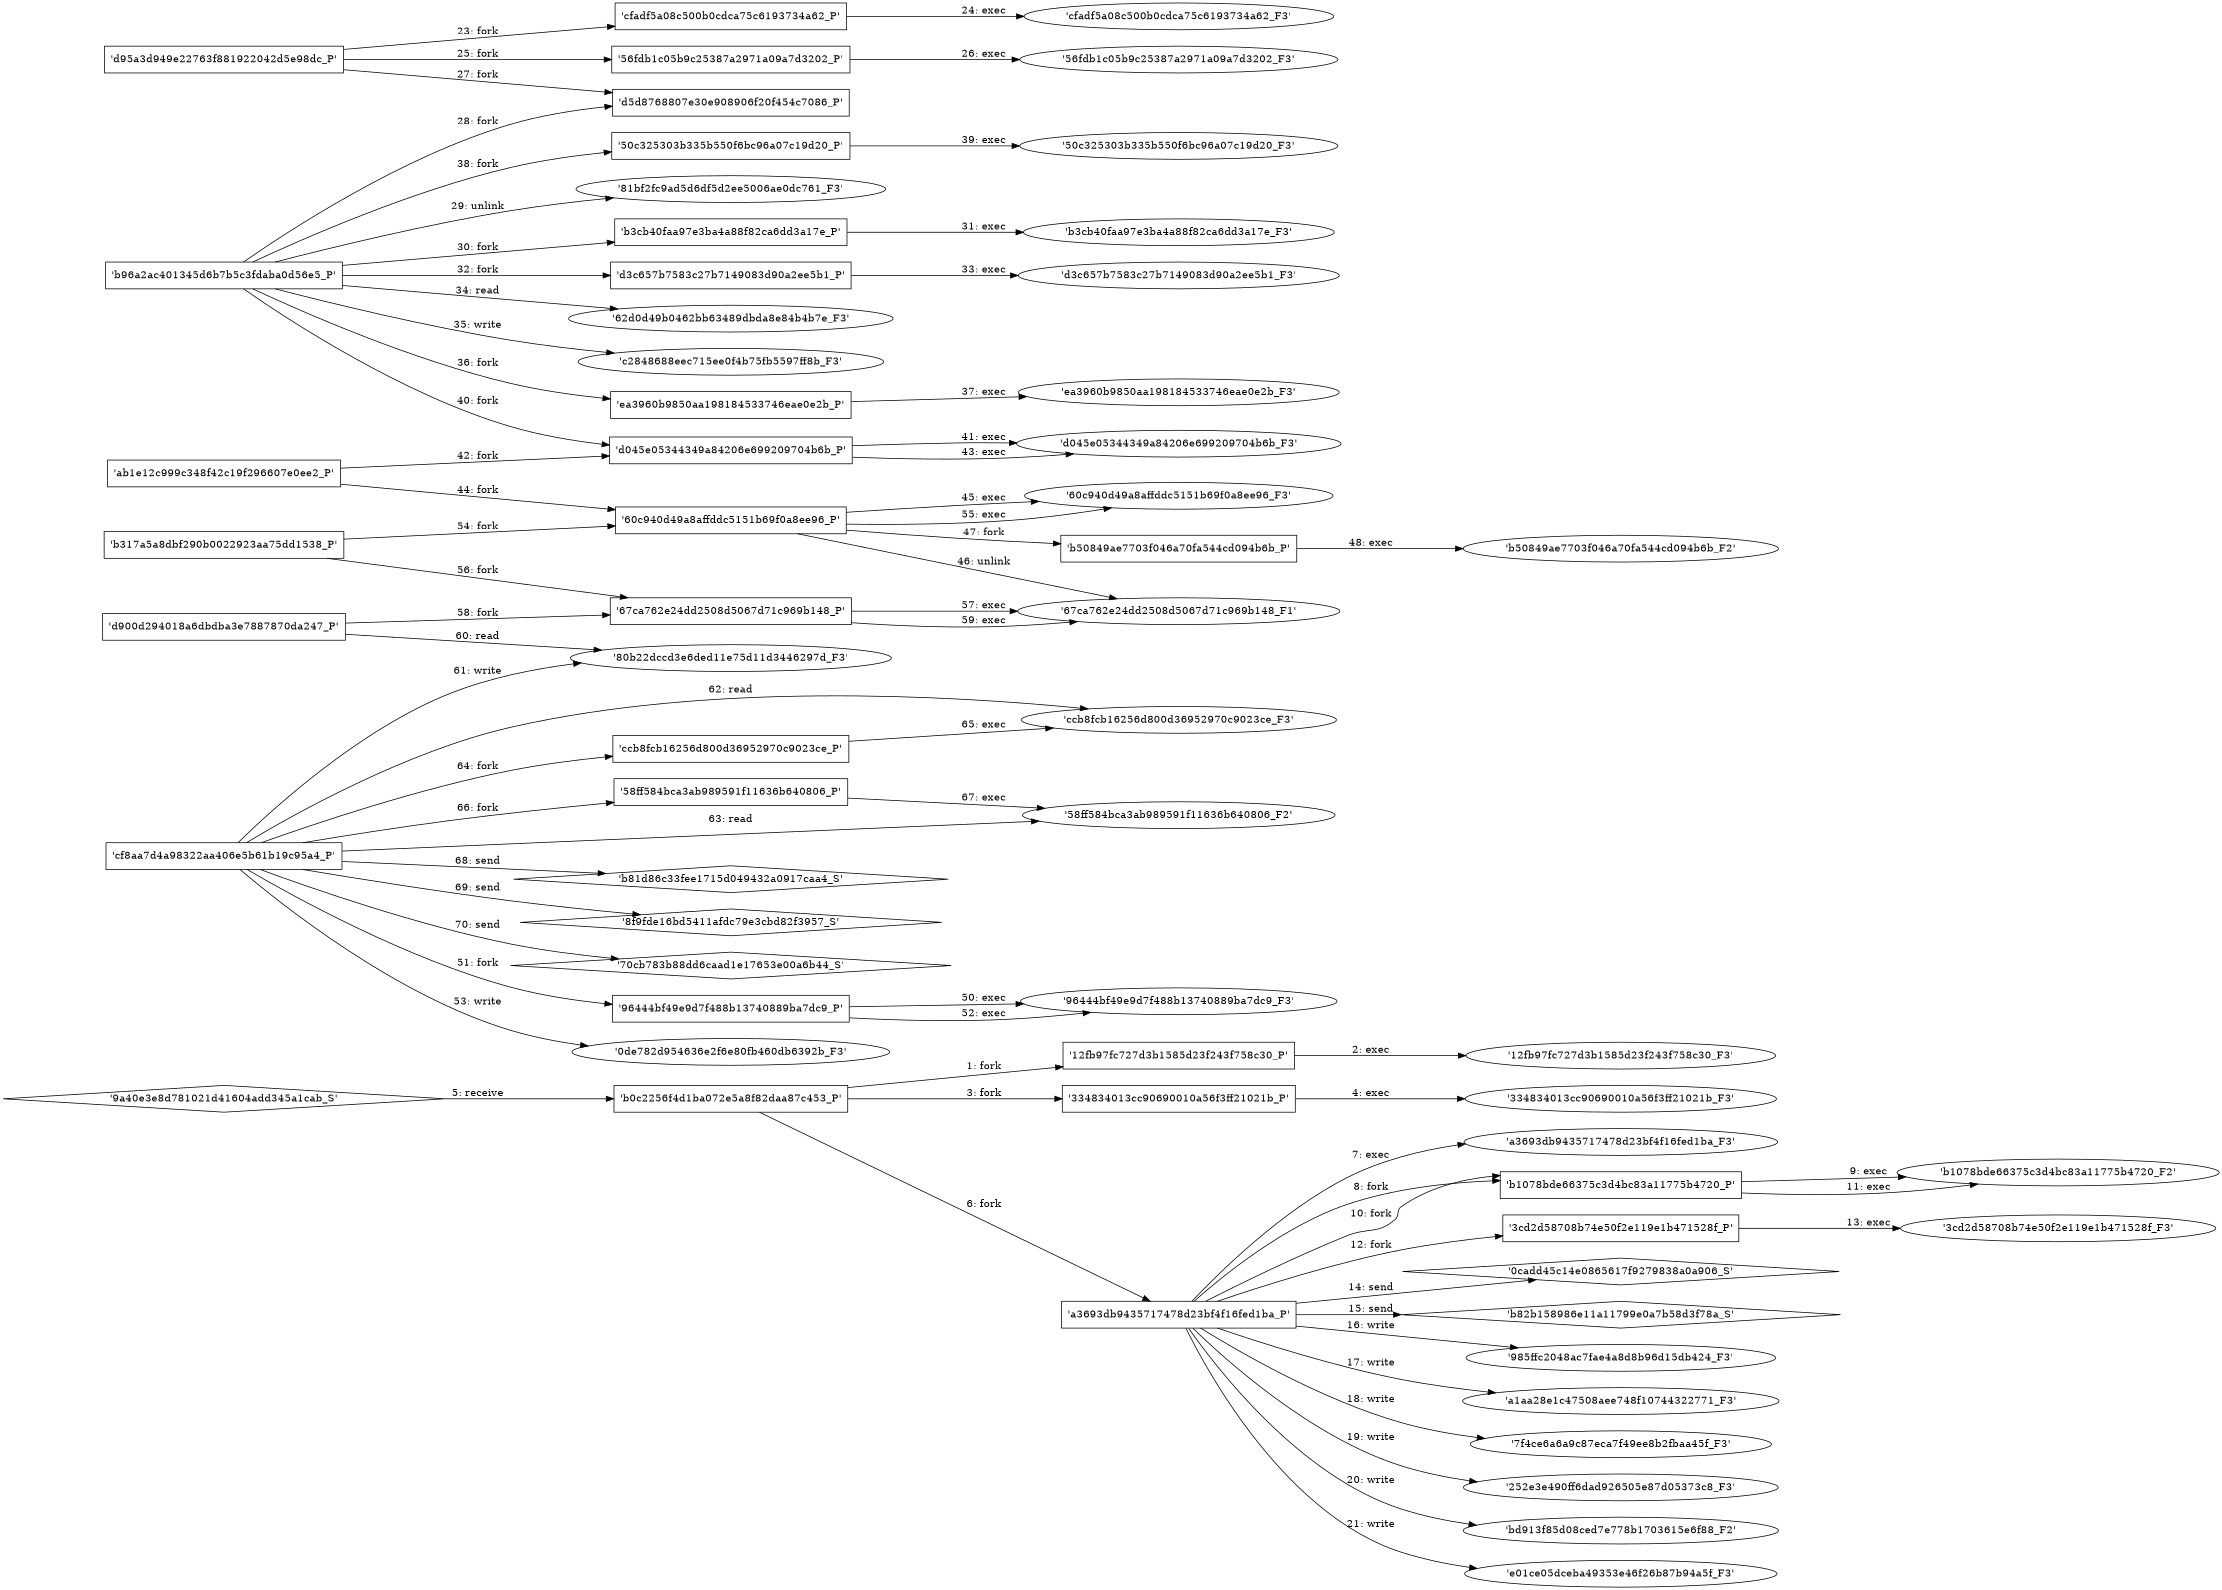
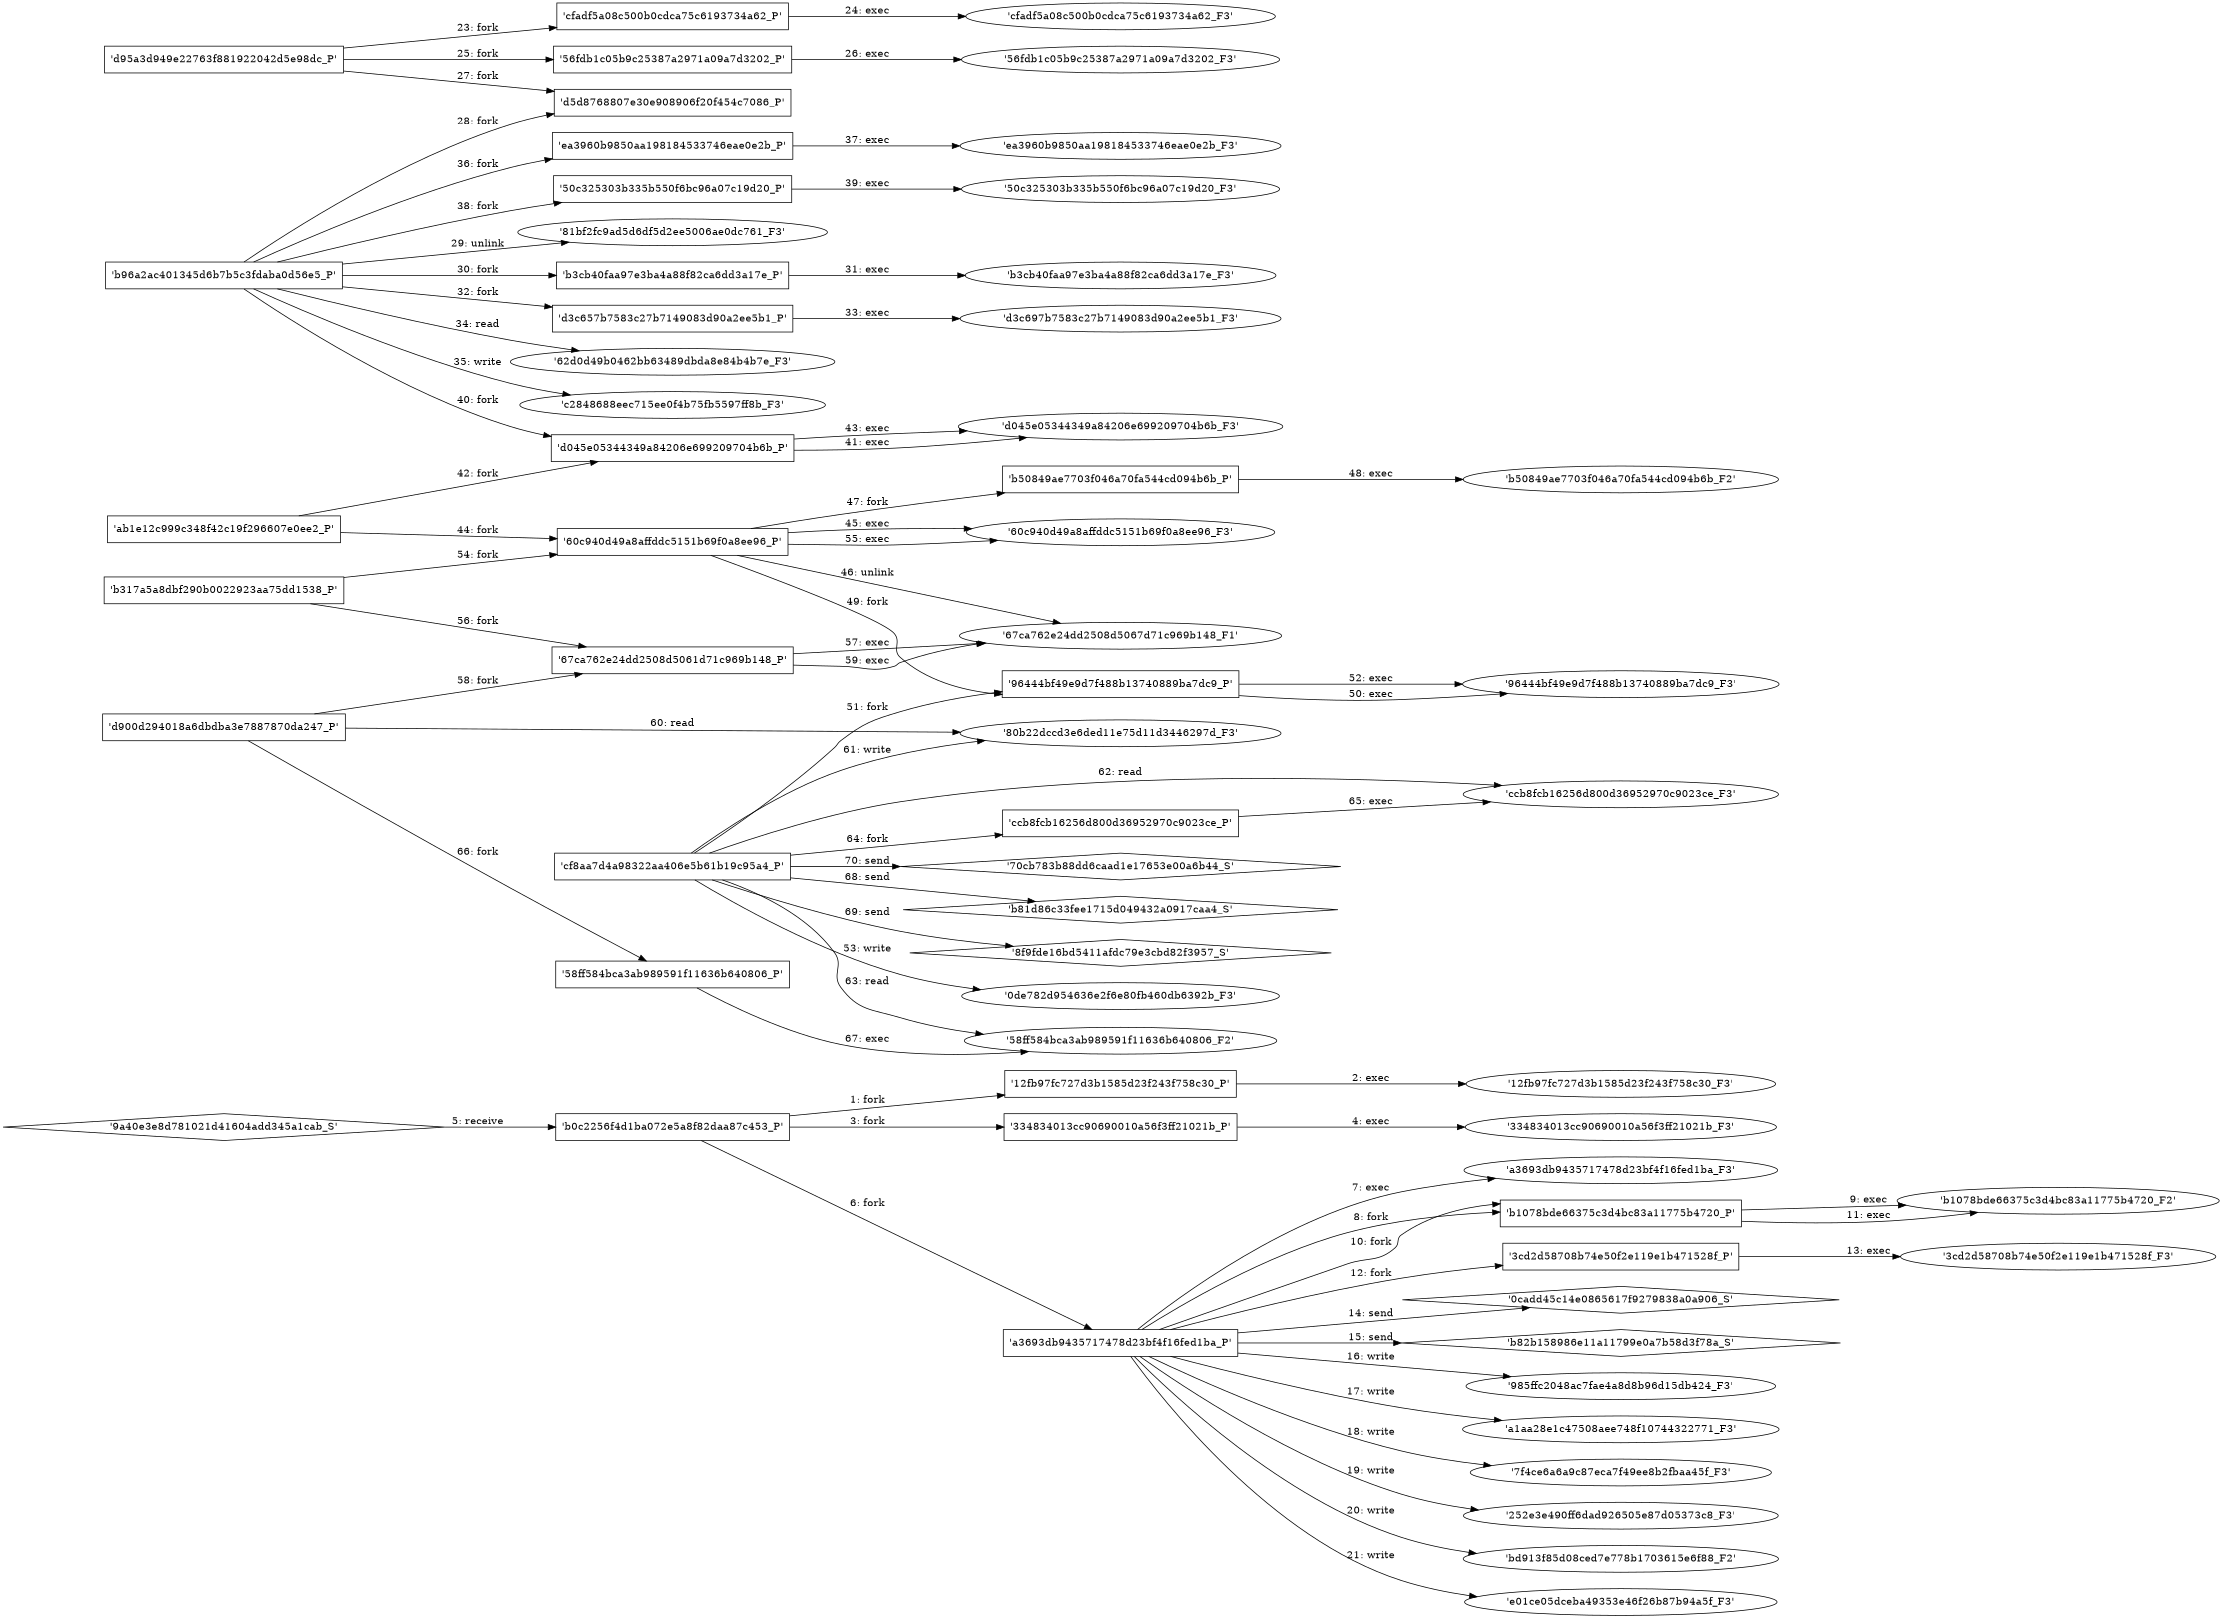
(1179, 275) -> (1121, 319)
(731, 611) -> (673, 660)
none -> (863, 616)
(454, 820) -> (443, 851)
